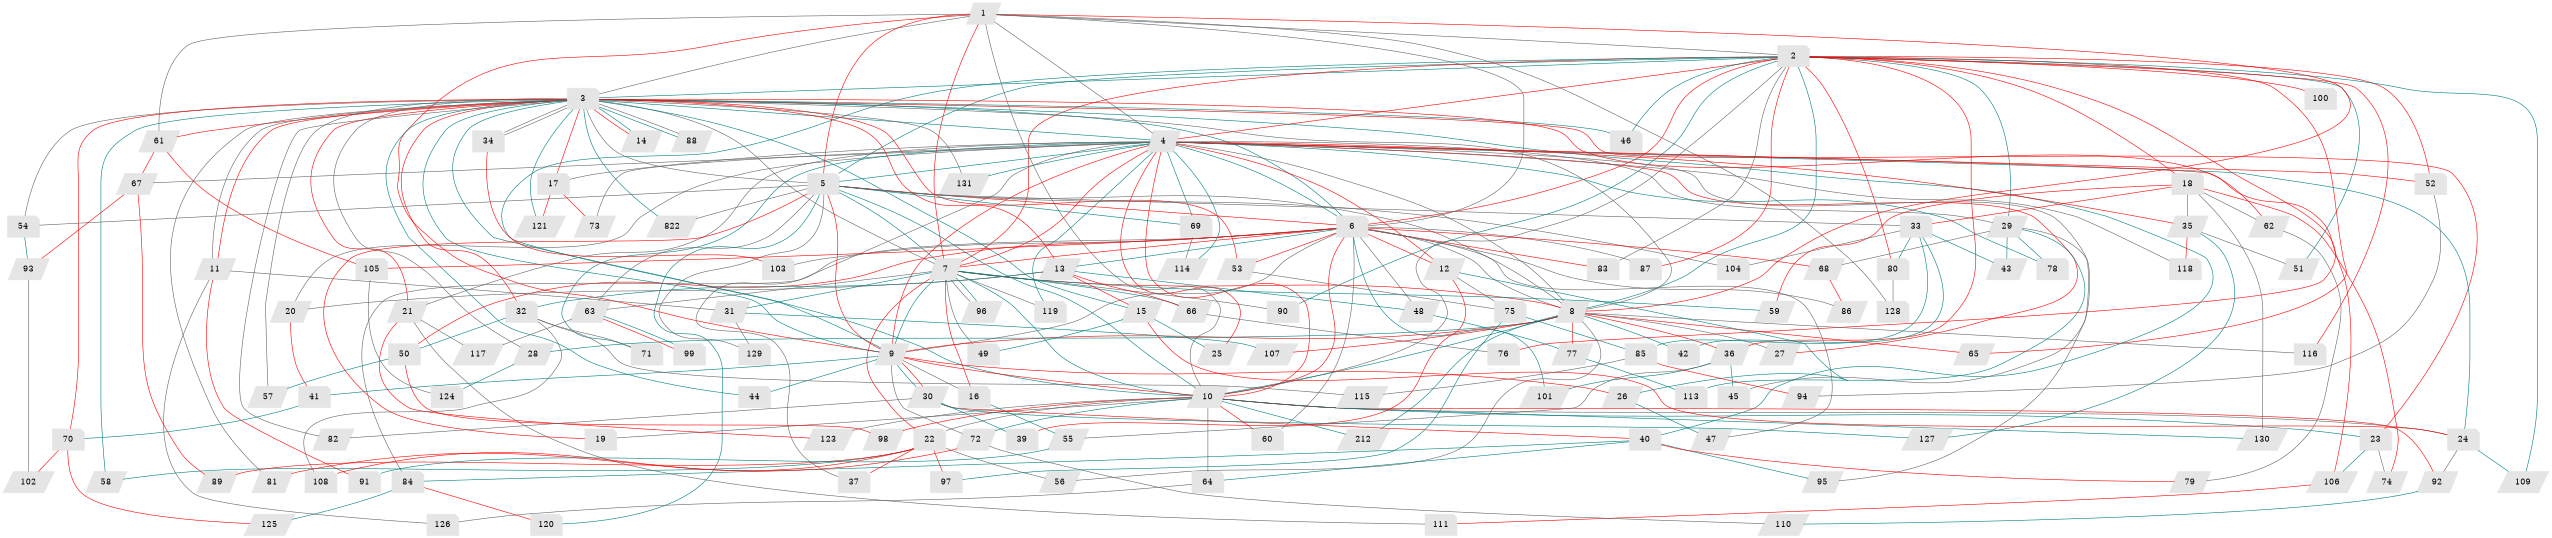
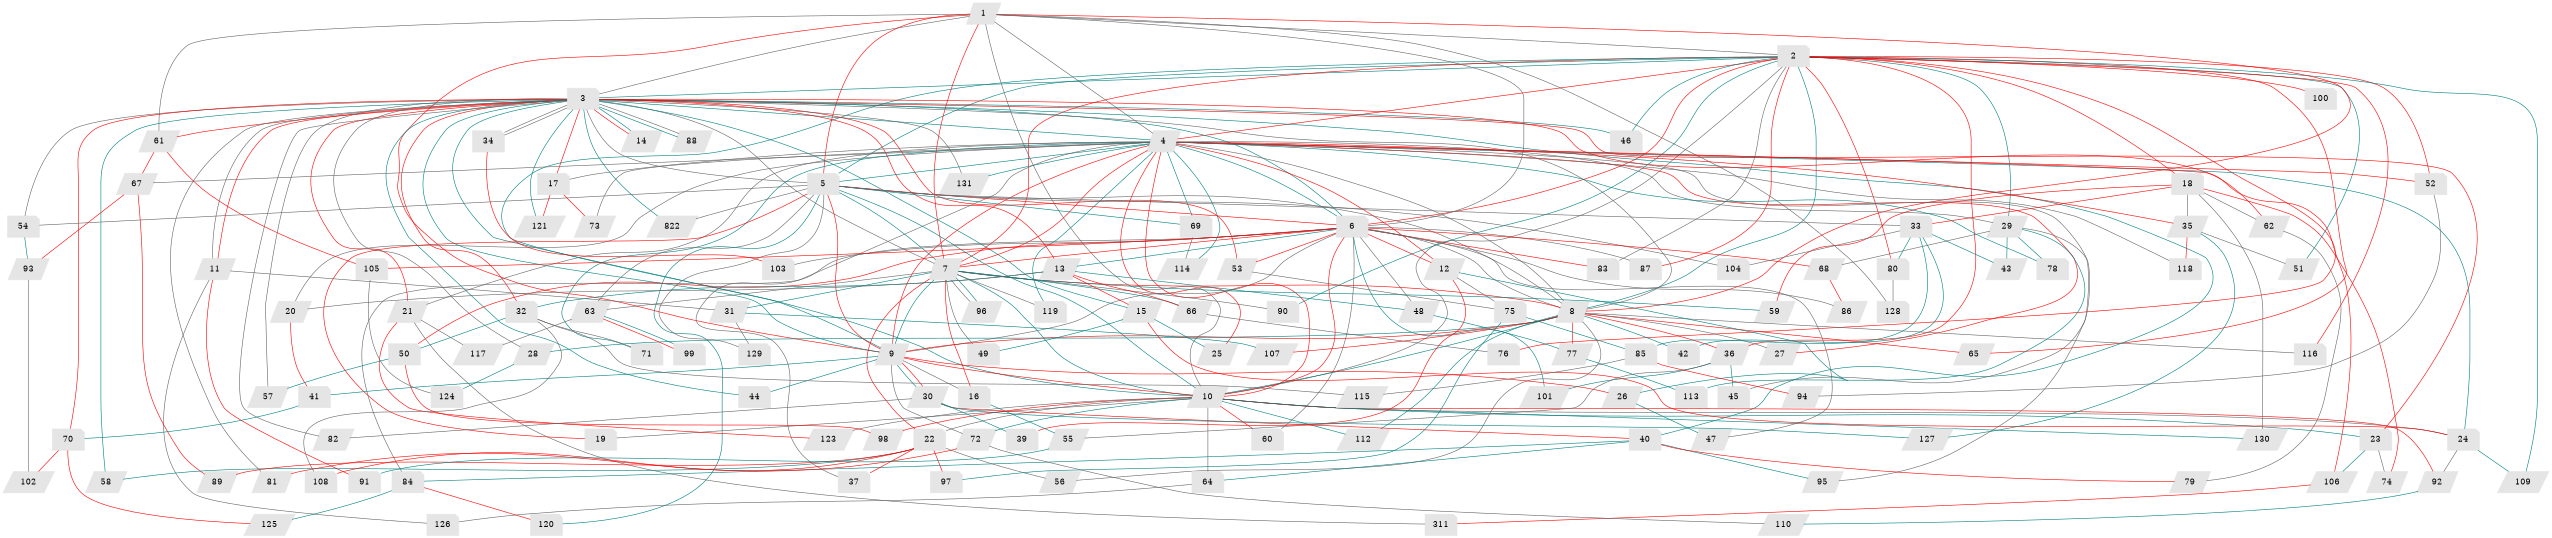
(1363, 440) -> (1363, 440)
(1441, 525) -> (1441, 525)
